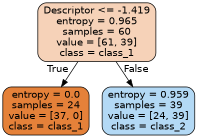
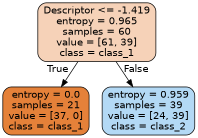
(46, 111) -> (46, 111)
